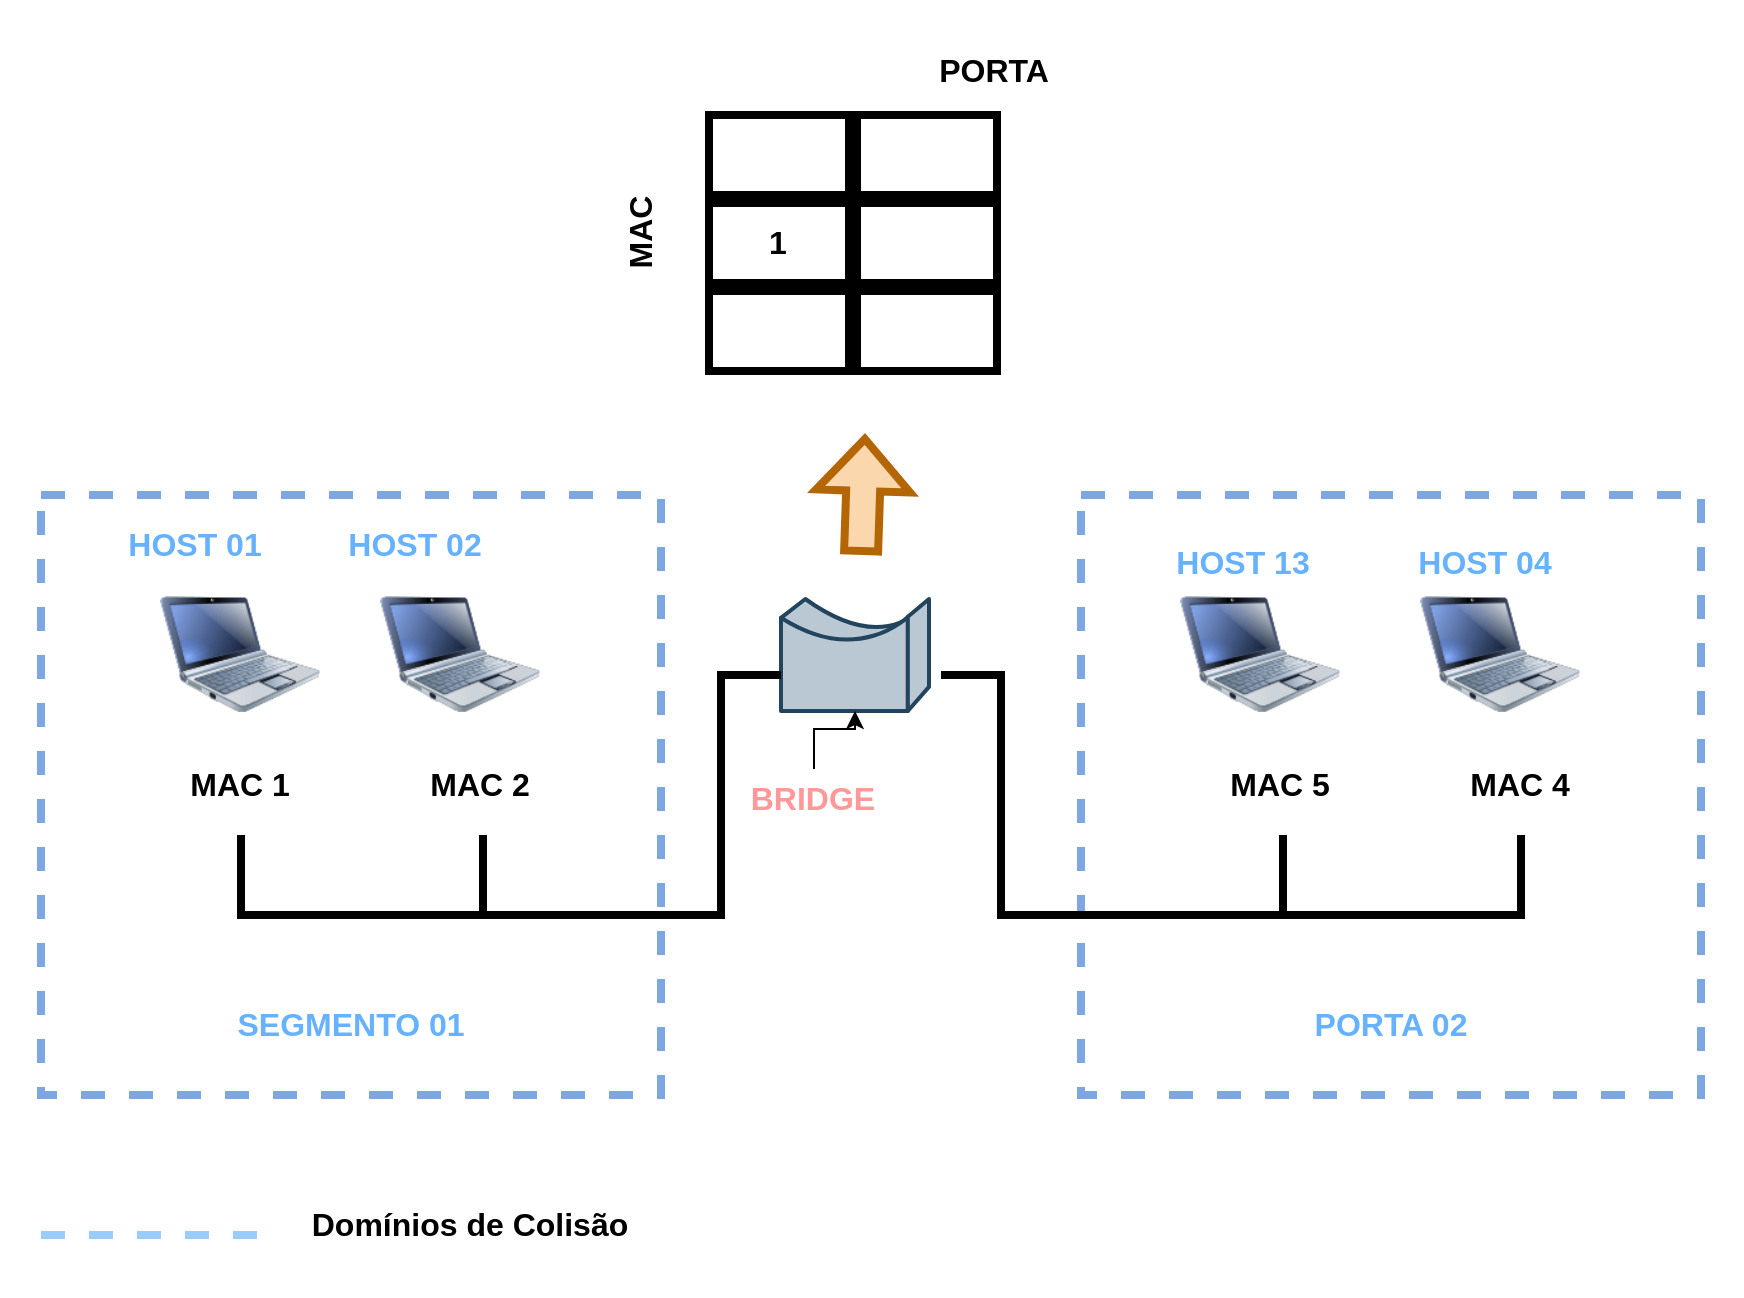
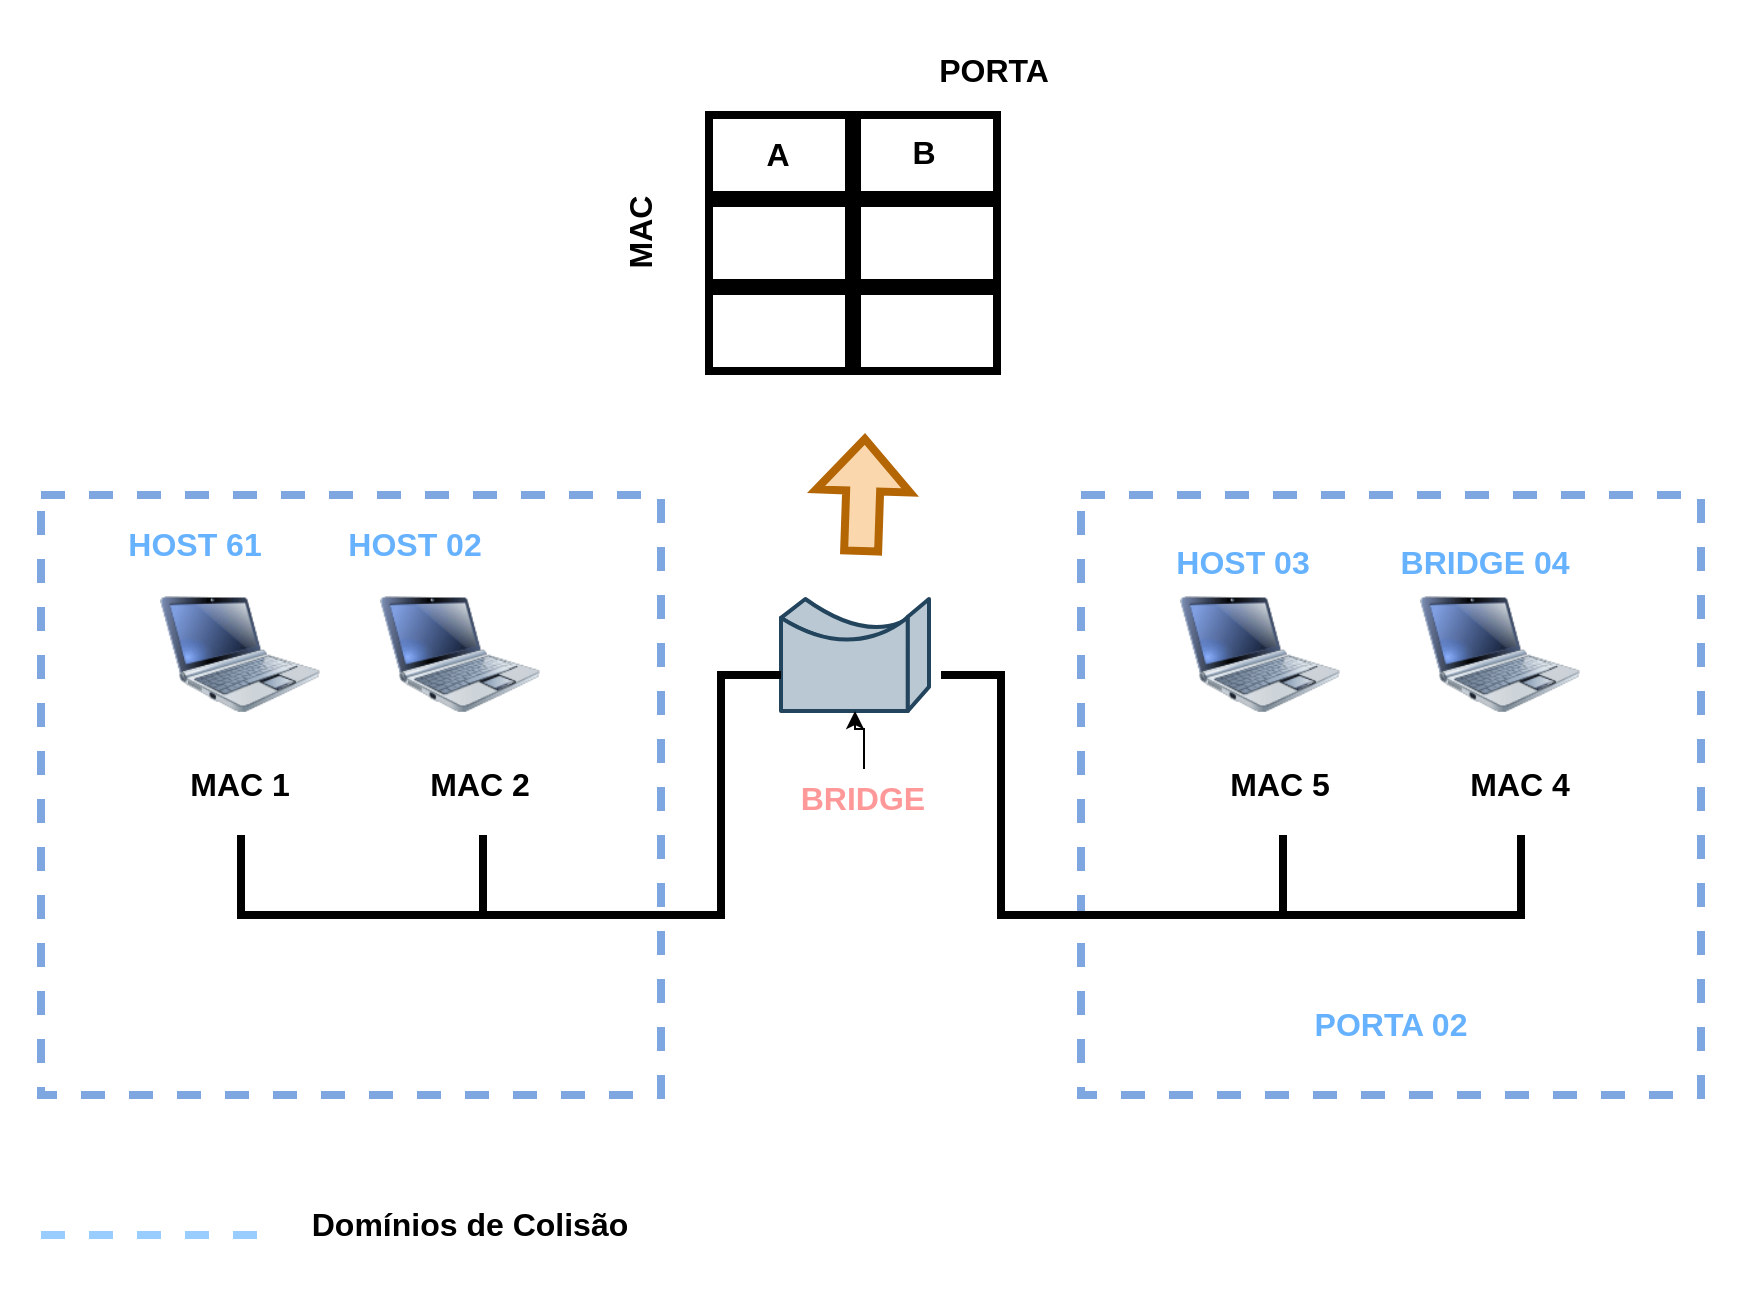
none -> (925, 153)
none -> (779, 155)
(779, 243) -> none
(196, 545) -> (196, 545)
(1244, 563) -> (1244, 563)
(1486, 563) -> (1486, 563)
(814, 799) -> (864, 799)
(351, 1025) -> none
